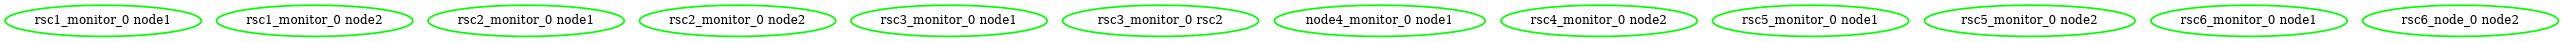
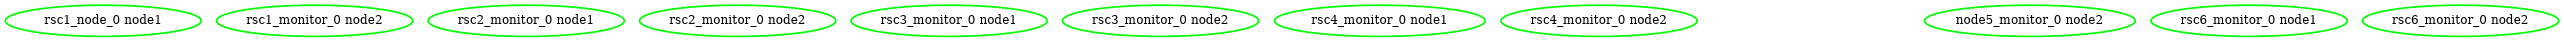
(103, 21) -> (103, 21)
(1161, 21) -> (1161, 21)
(1380, 21) -> (1380, 21)
(1811, 21) -> none
(2030, 21) -> (2030, 21)
(2461, 21) -> (2461, 21)
